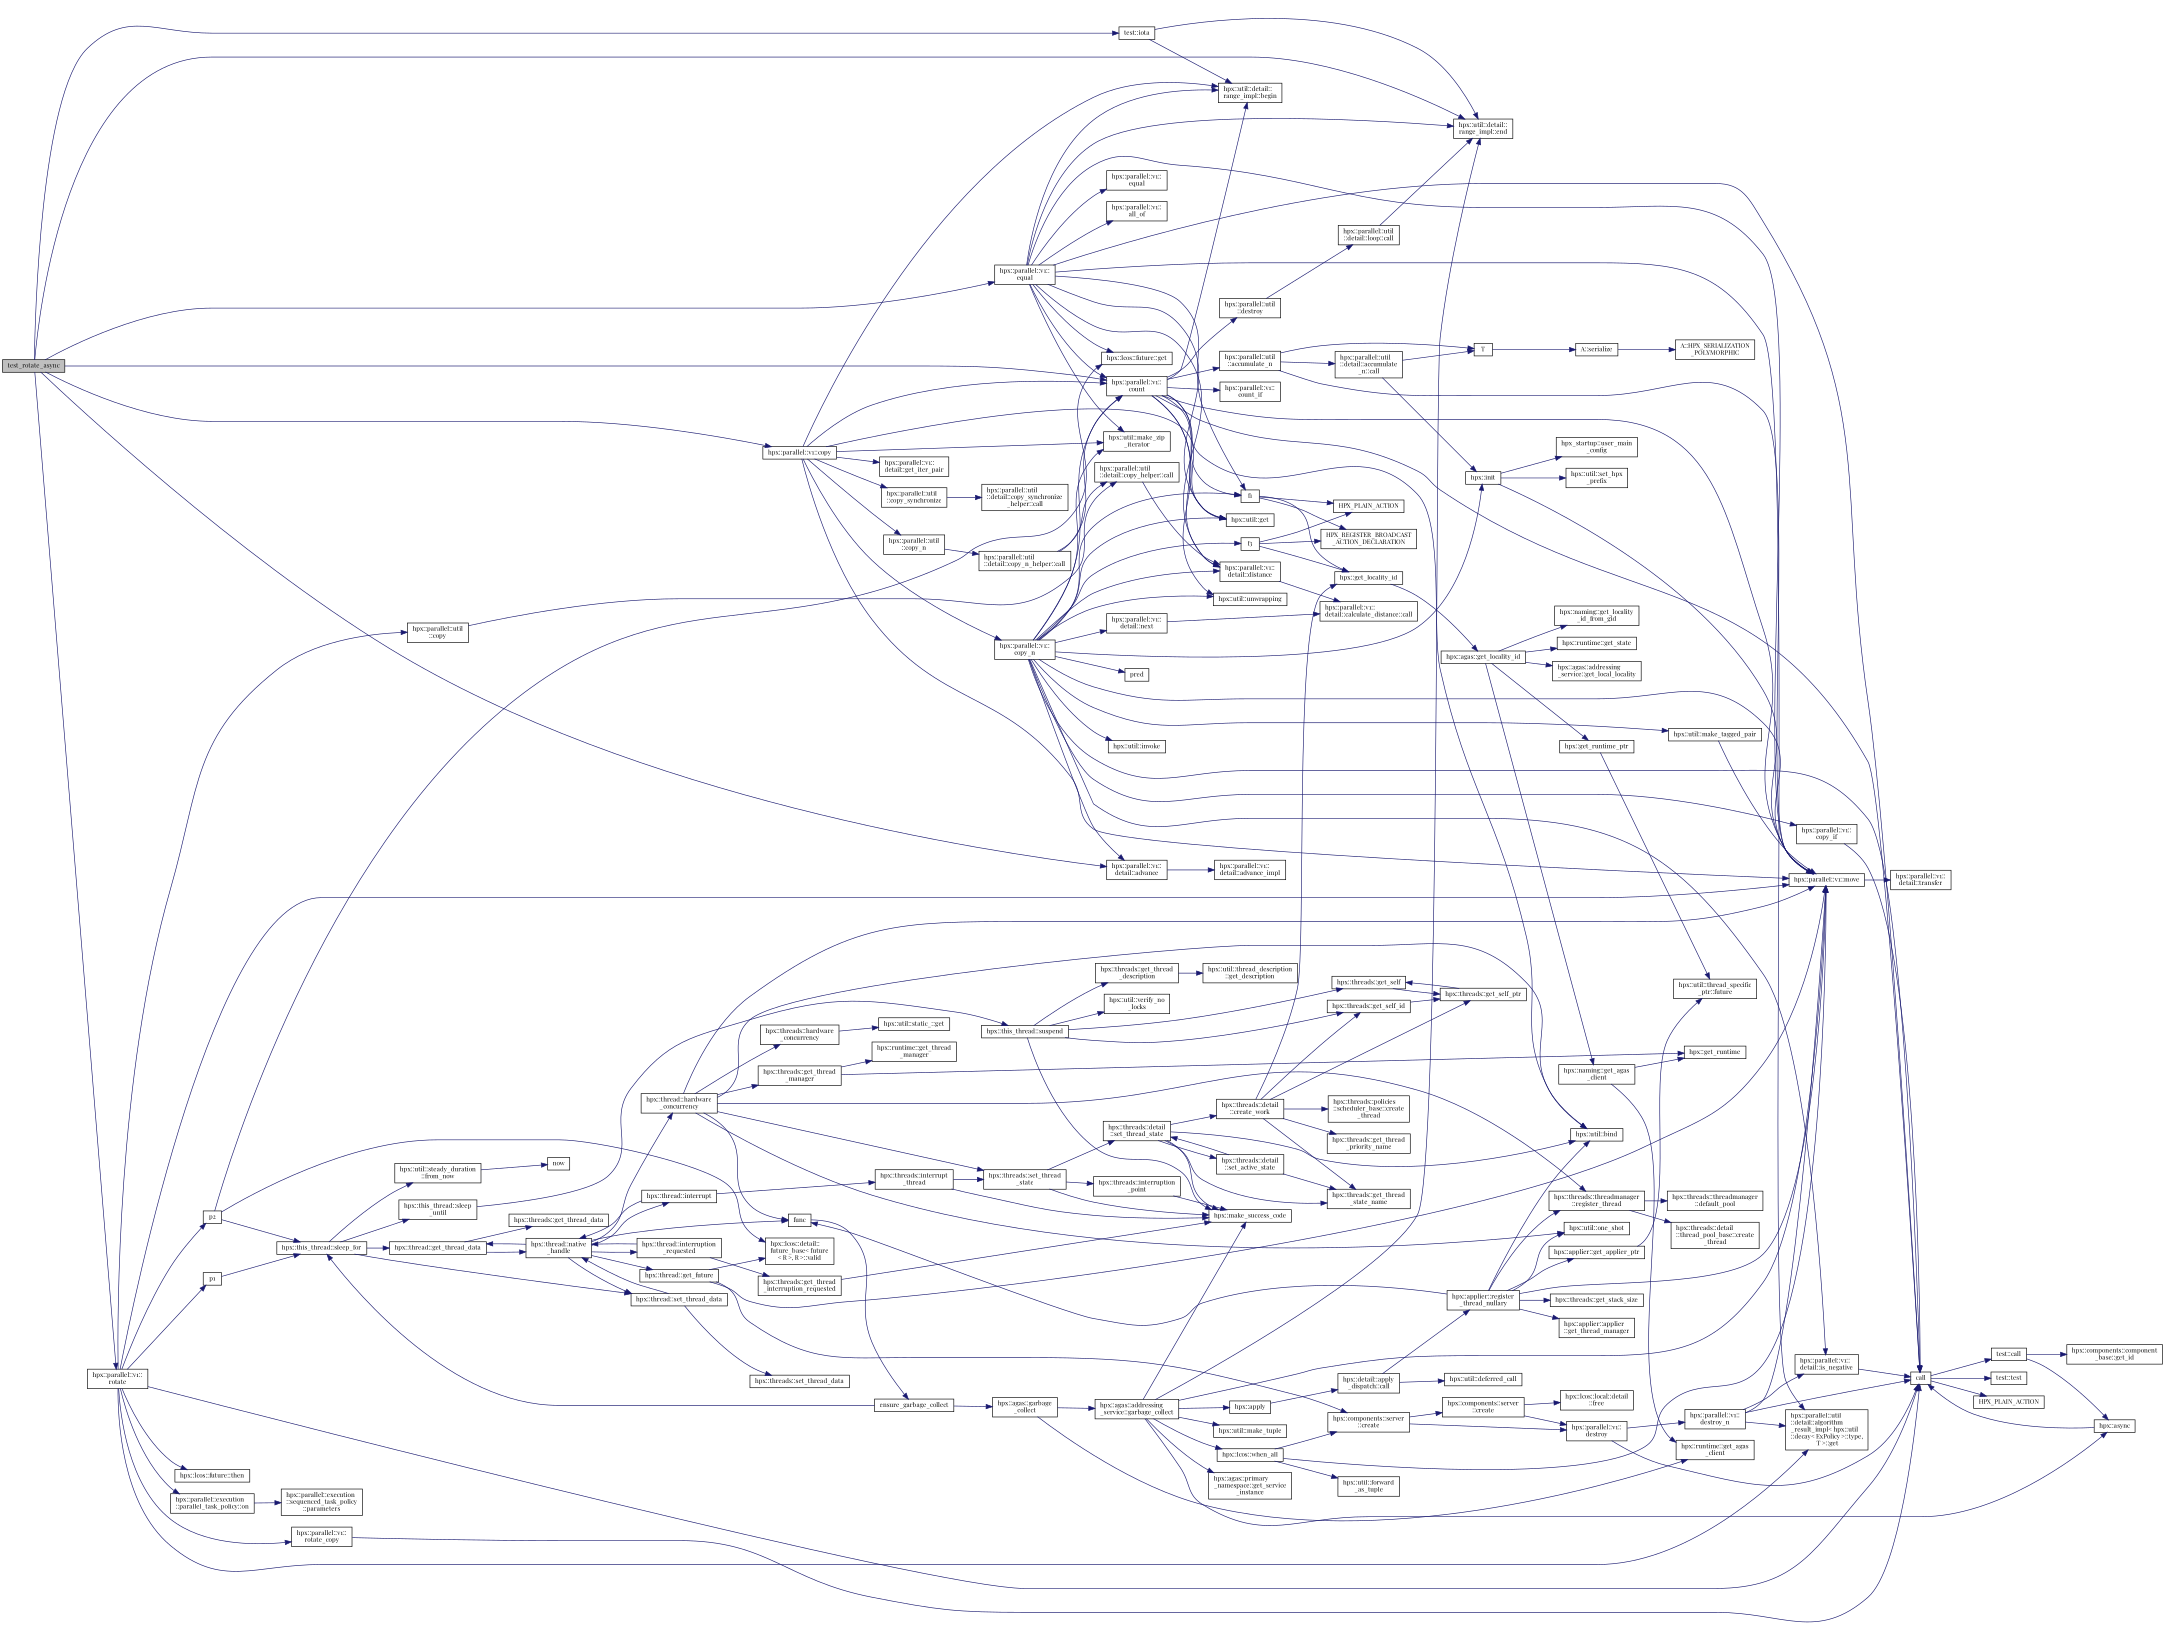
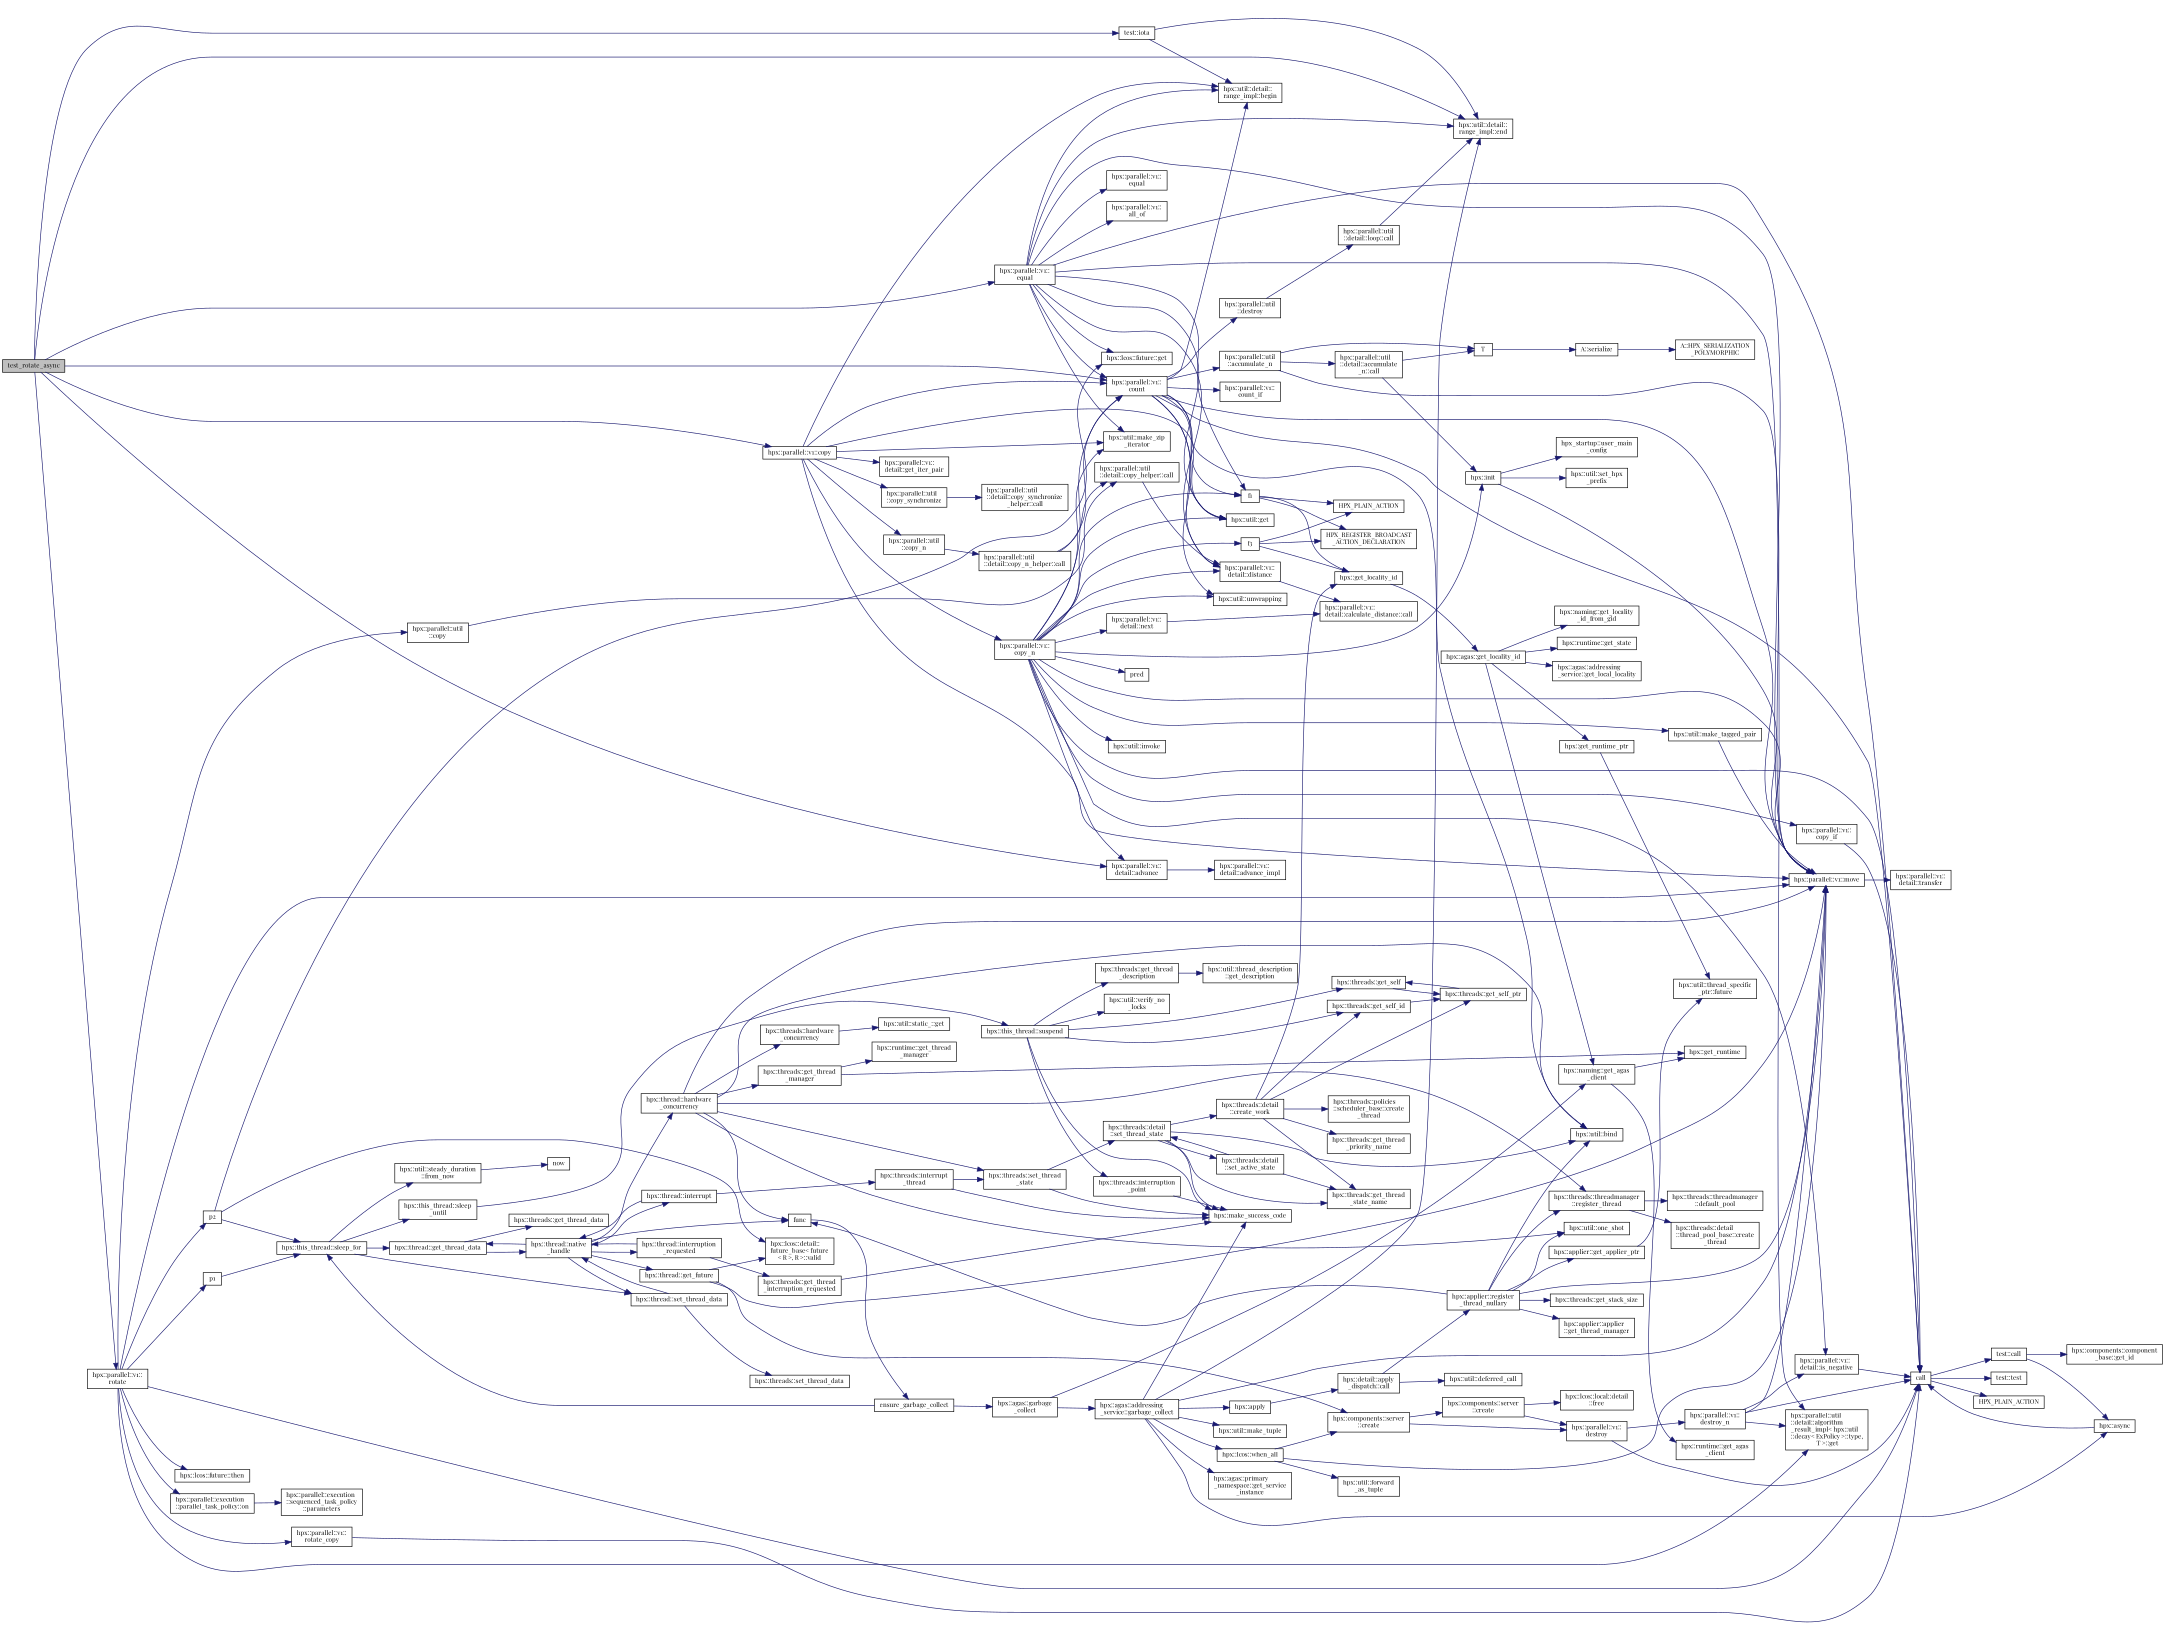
(1077, 1183) -> (1054, 1111)
(1300, 1519) -> (1330, 1268)
